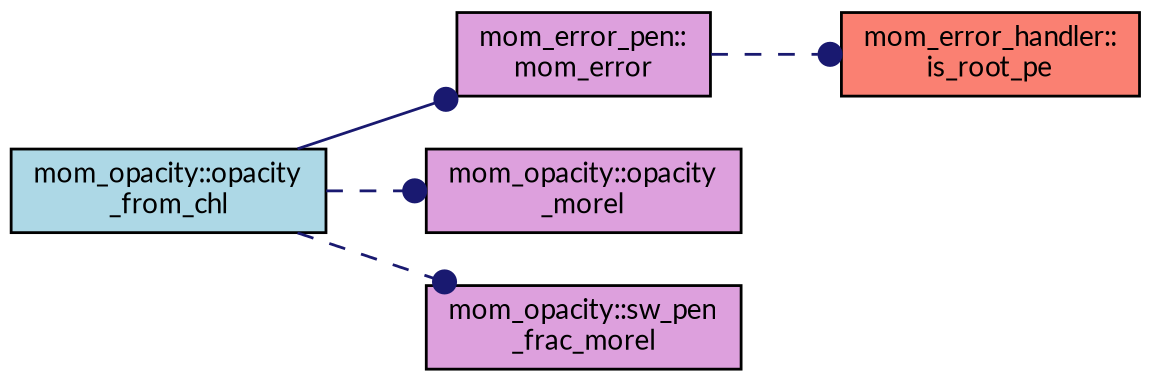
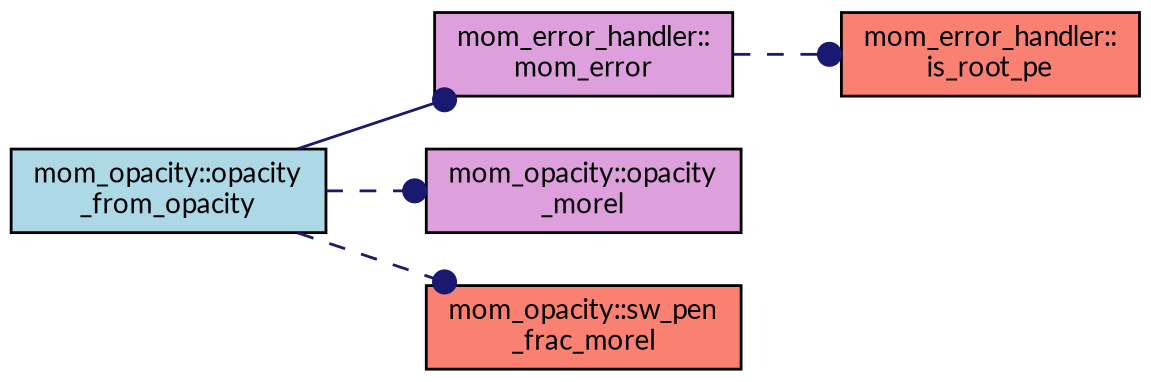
(584, 54) -> (584, 54)
(169, 191) -> (169, 191)
(584, 327) -> (584, 327)
